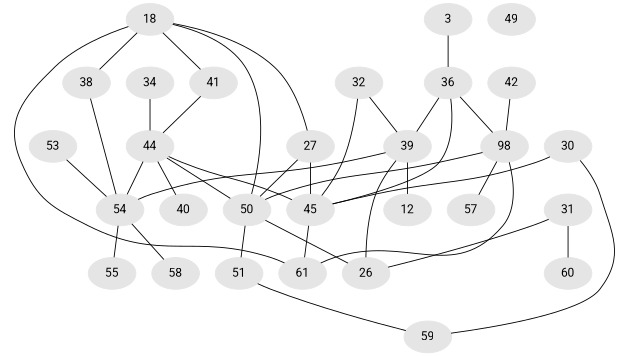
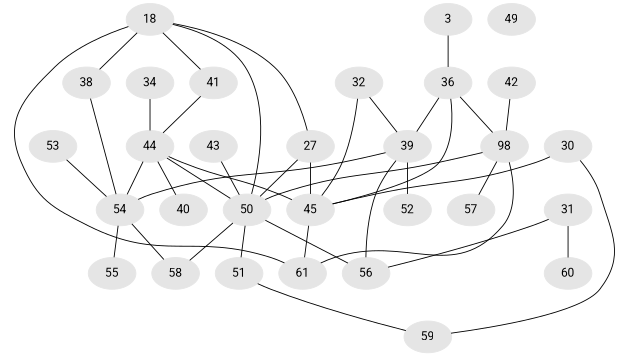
none -> (214, 146)
(408, 210) -> (408, 210)
none -> (212, 241)
(366, 273) -> (366, 273)
